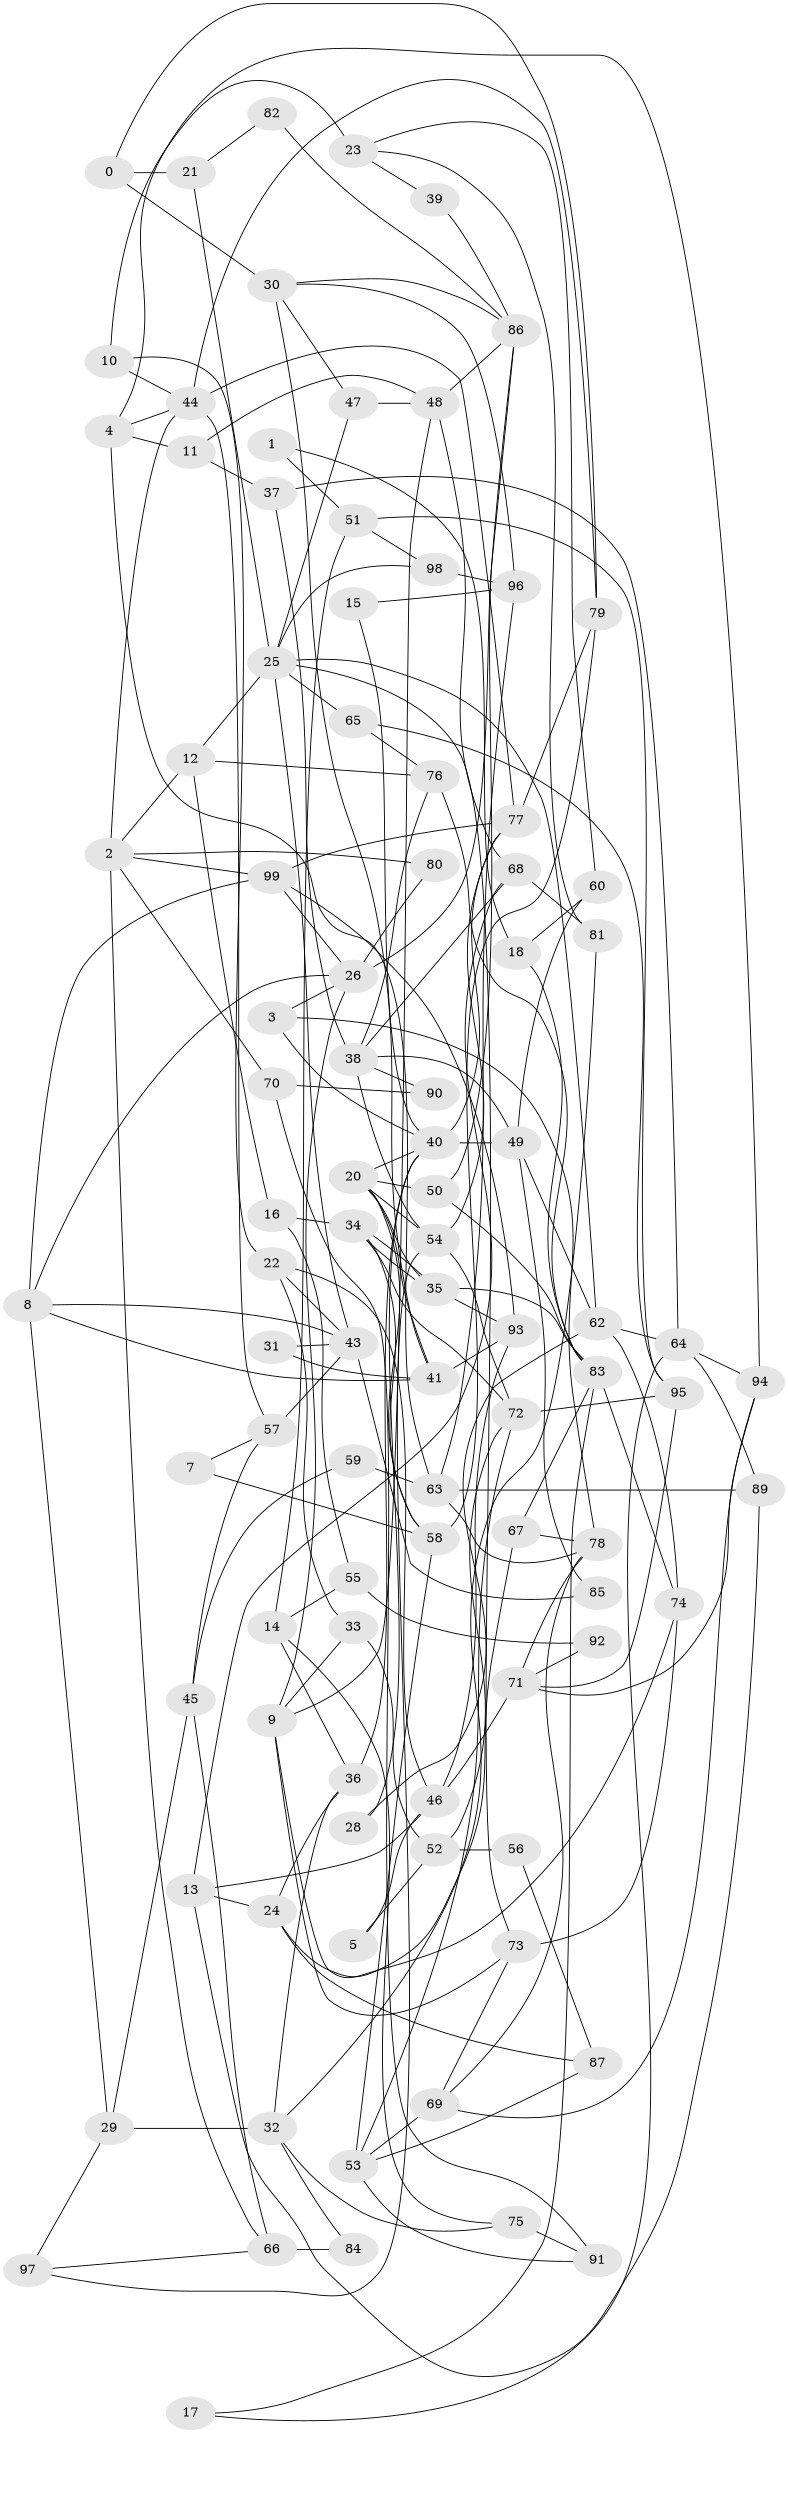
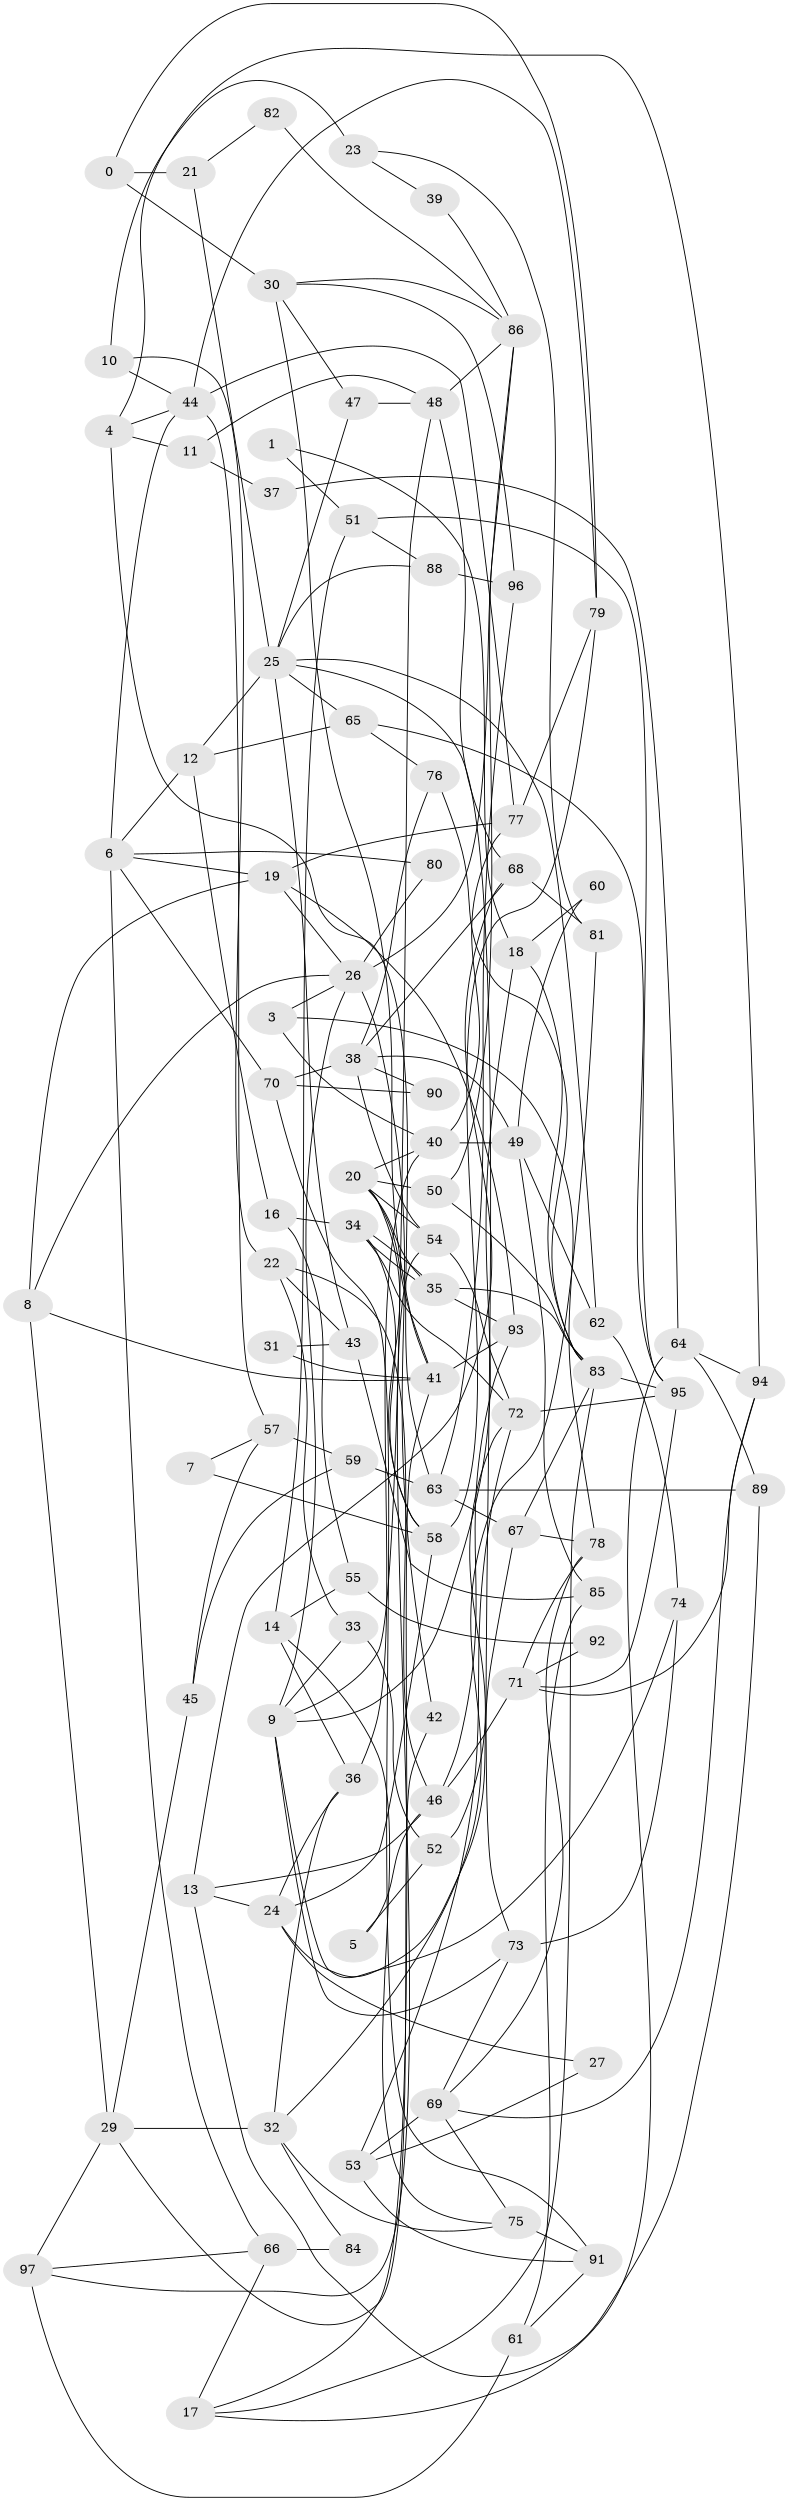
(571, 420) -> none
(435, 570) -> (435, 570)
(354, 604) -> none
(305, 752) -> (313, 1072)
(318, 768) -> (272, 741)
(109, 854) -> (109, 854)
(272, 877) -> (272, 877)
(476, 1031) -> none
(194, 1309) -> none
(638, 1334) -> none
(313, 1387) -> (313, 1446)
(642, 1498) -> (645, 1385)
none -> (461, 1558)
(500, 1559) -> (482, 1514)
none -> (435, 1718)
(395, 1822) -> (399, 1754)
(354, 1828) -> none
(516, 1850) -> none
none -> (406, 1948)
(226, 1976) -> (231, 2331)
(598, 2063) -> (598, 2063)
none -> (476, 2164)
none -> (516, 2340)
